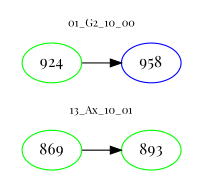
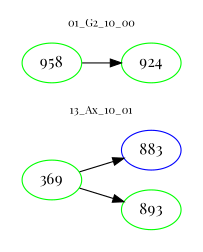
(96, 63) -> (96, 63)
(151, 63) -> (52, 63)
(52, 150) -> (52, 180)
none -> (151, 150)
